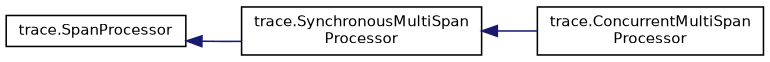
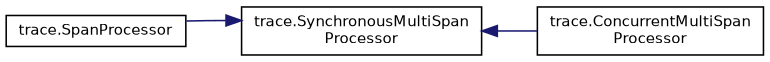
(222, 41) -> (206, 21)
